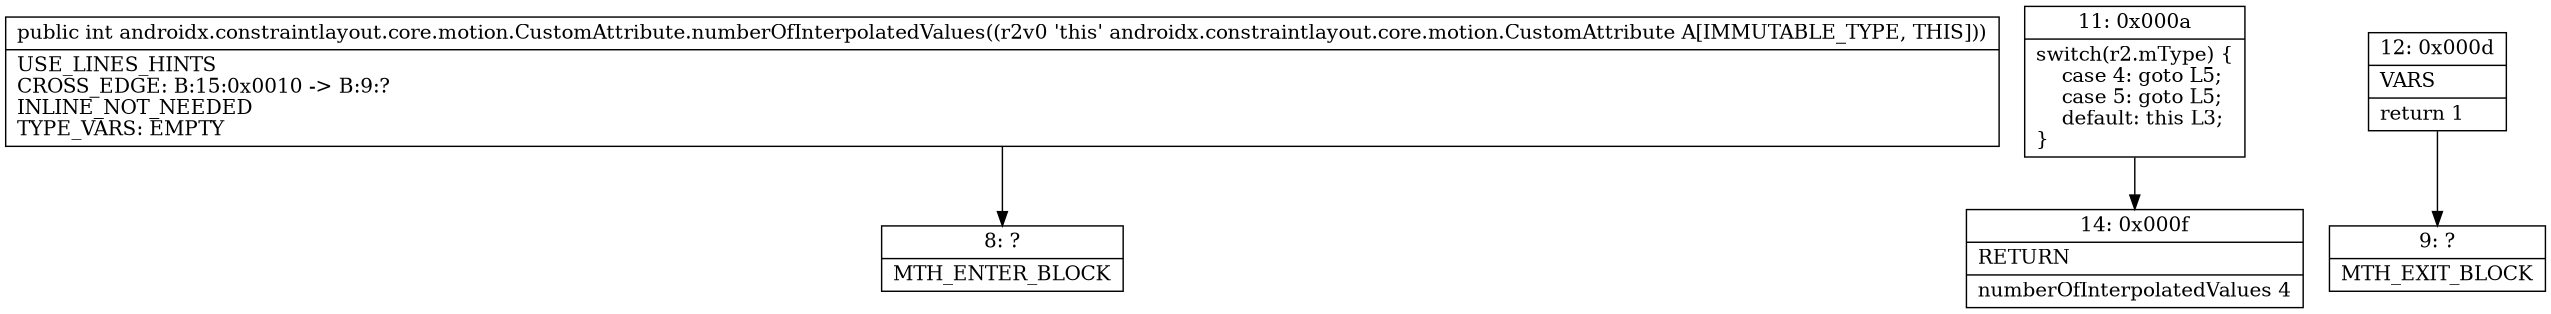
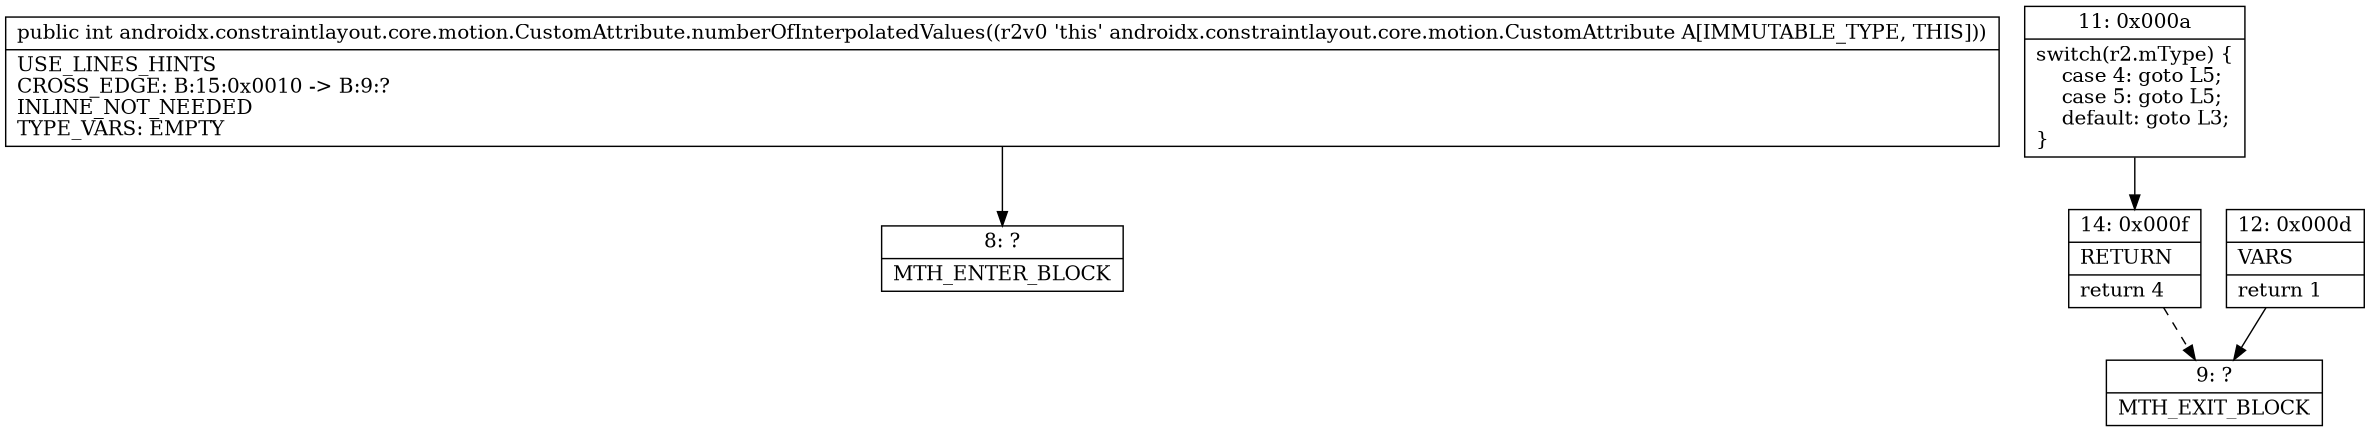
(2130, 119) -> (2133, 119)
(2135, 291) -> (2123, 291)
none -> (2176, 328)
